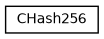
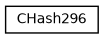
(52, 20) -> (52, 20)
